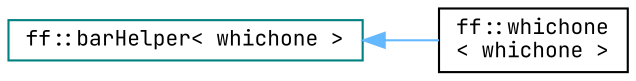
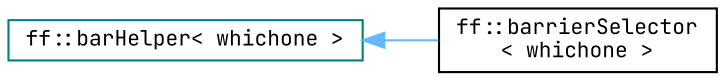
(533, 40) -> (578, 40)
